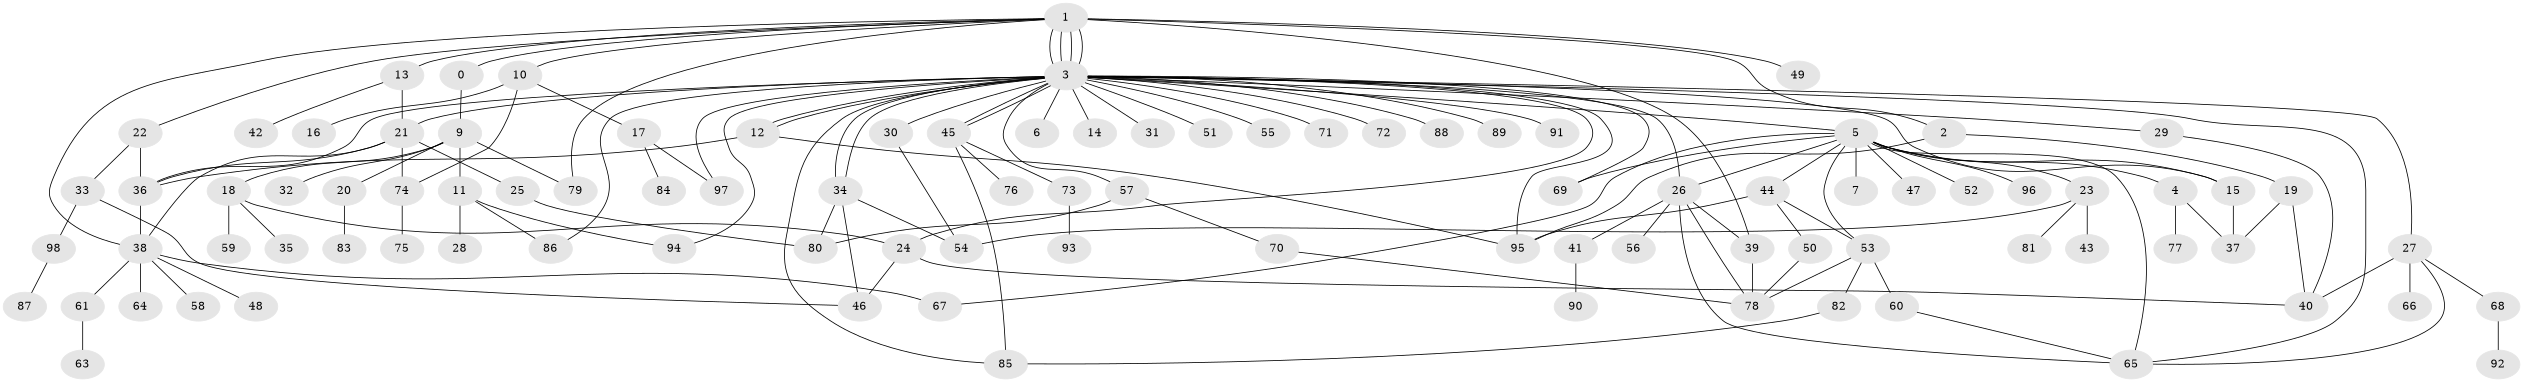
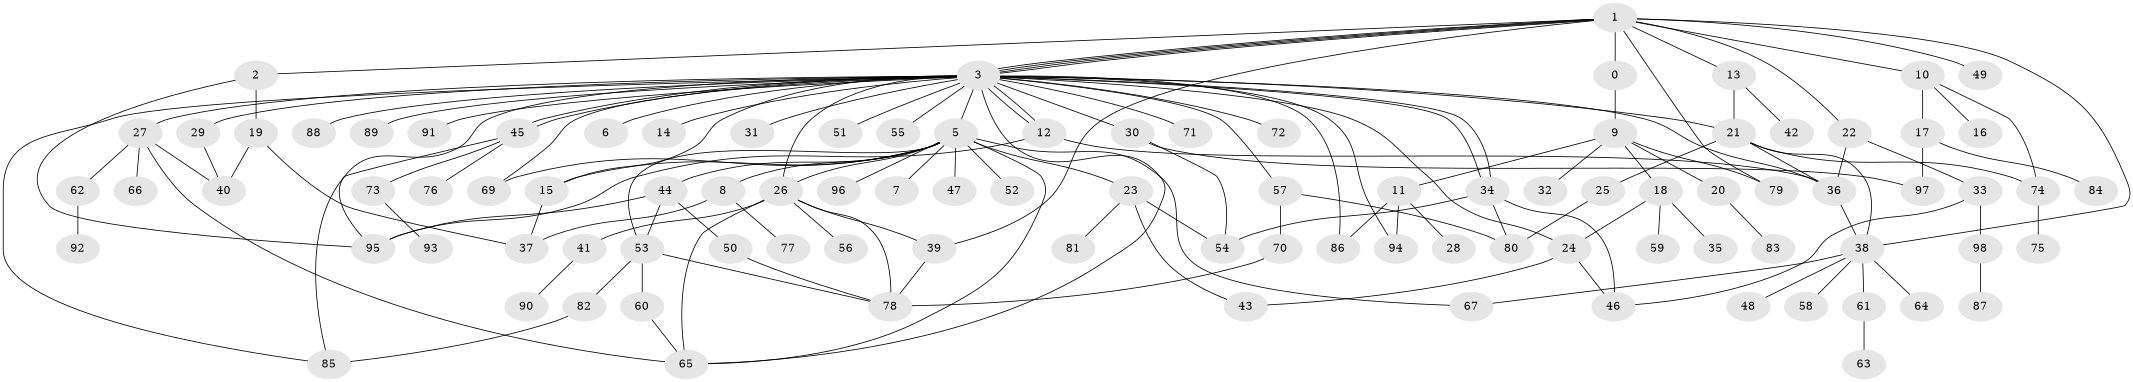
(758, 101) -> (1525, 168)
(2176, 191) -> (723, 191)
(1533, 287) -> (1412, 291)
(2498, 307) -> (78, 191)
